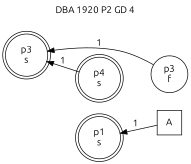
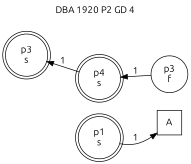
(105, 49) -> (139, 76)
(142, 129) -> (136, 144)
